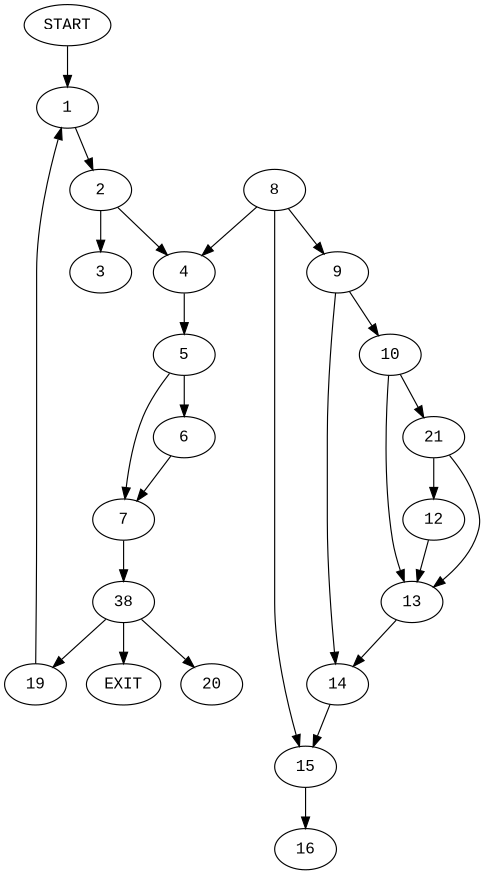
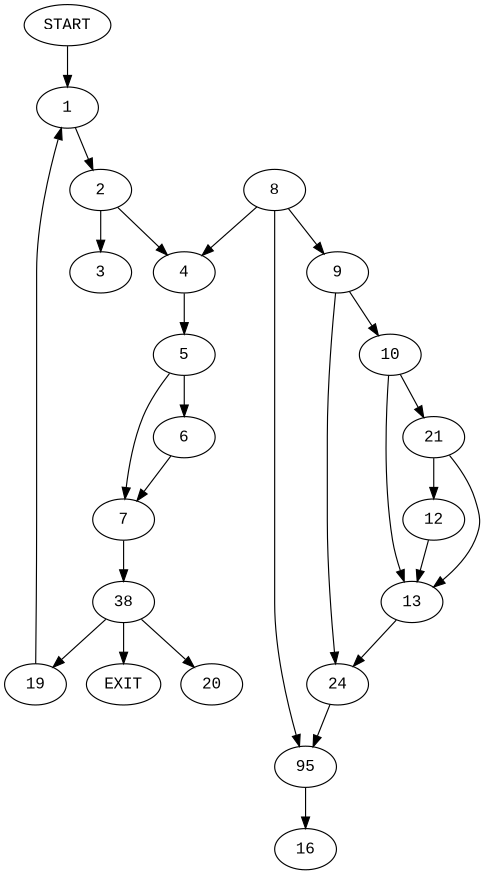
(338, 684) -> (338, 684)
(306, 767) -> (306, 767)
